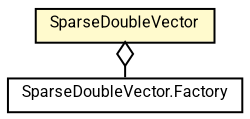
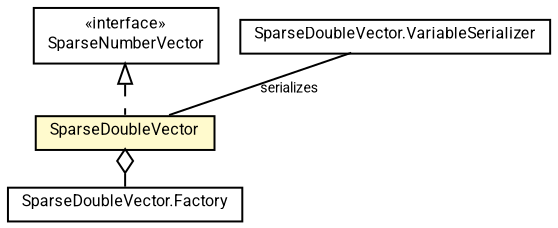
none -> (125, 36)
none -> (395, 36)
